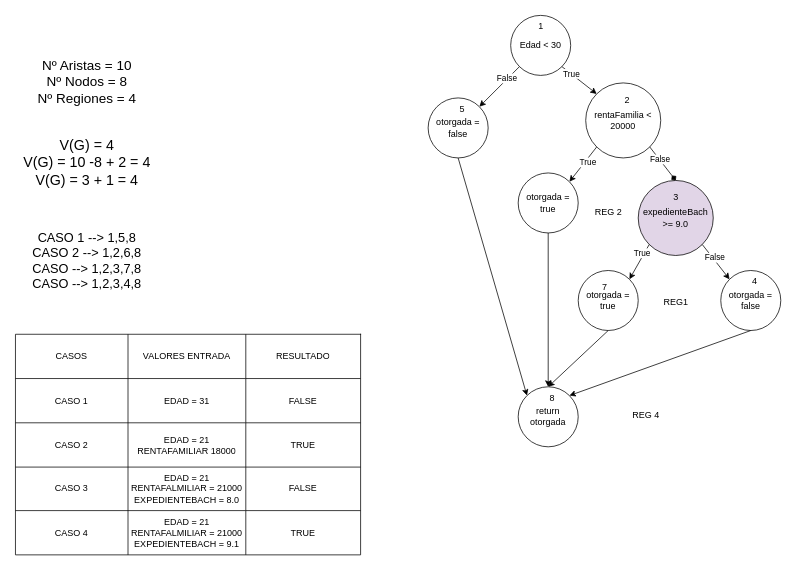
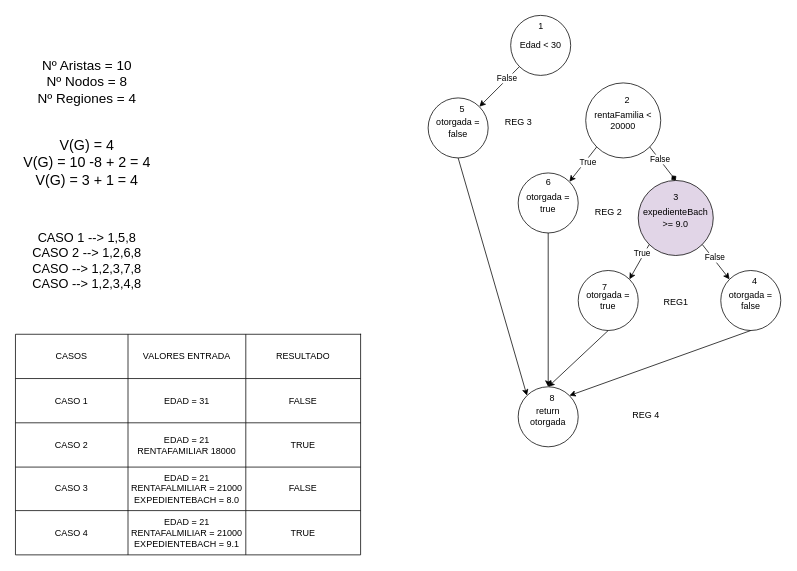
(577, 78) -> none
none -> (518, 123)
none -> (548, 188)
